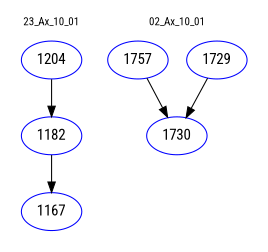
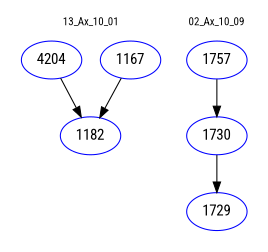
(52, 23) -> (91, 23)
(177, 23) -> (217, 23)
(52, 60) -> (52, 60)
(199, 93) -> (217, 169)
(52, 169) -> (113, 93)
